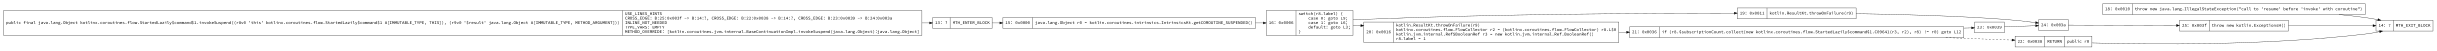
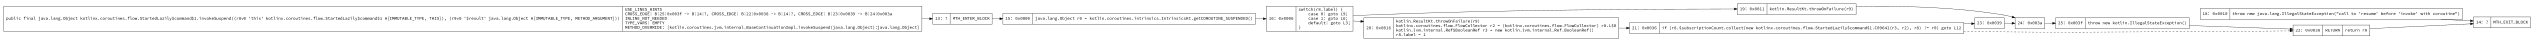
(2249, 26) -> (2137, 23)
(2331, 26) -> (2240, 27)
(2078, 41) -> (2356, 30)
